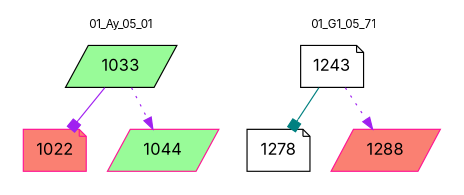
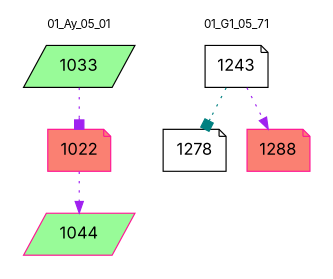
(139, 103) -> (79, 187)
(309, 103) -> (218, 103)
(92, 104) -> (79, 103)
(386, 150) -> (279, 150)
